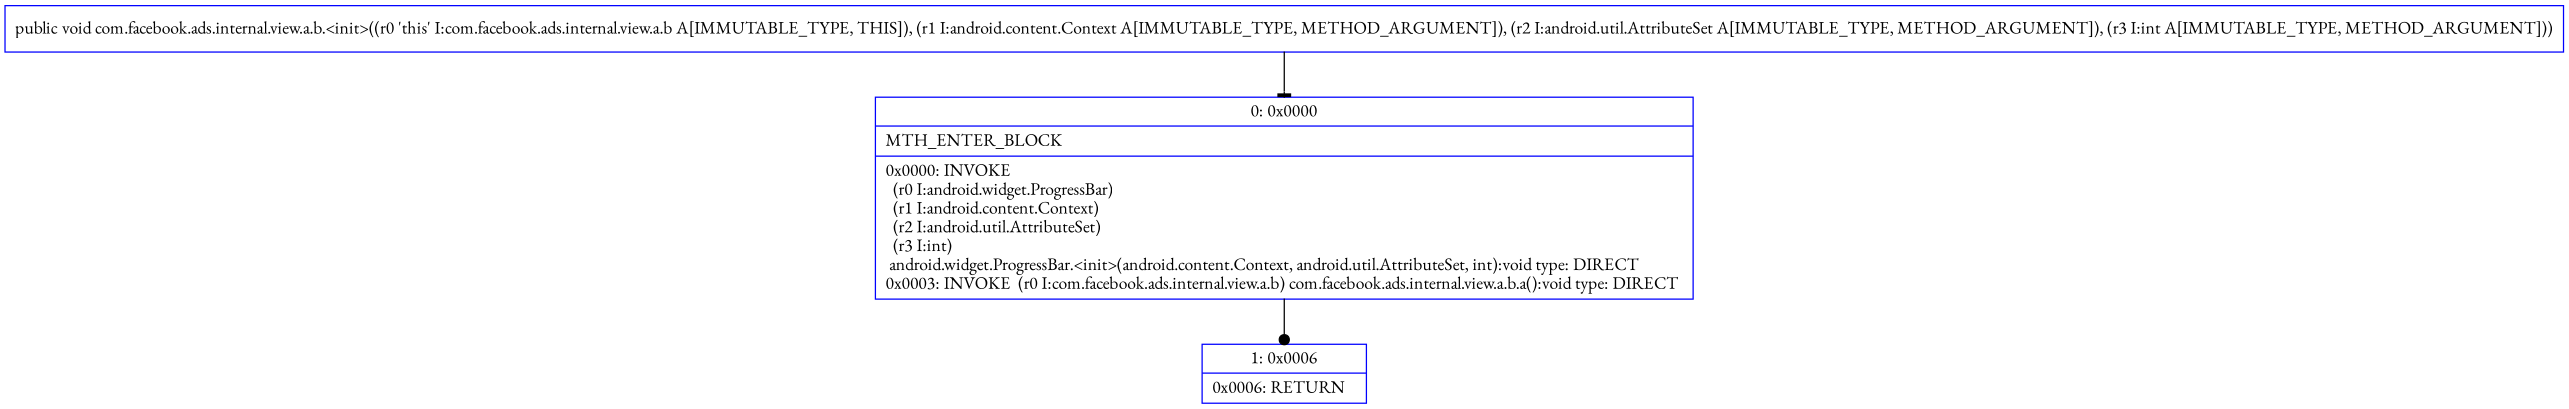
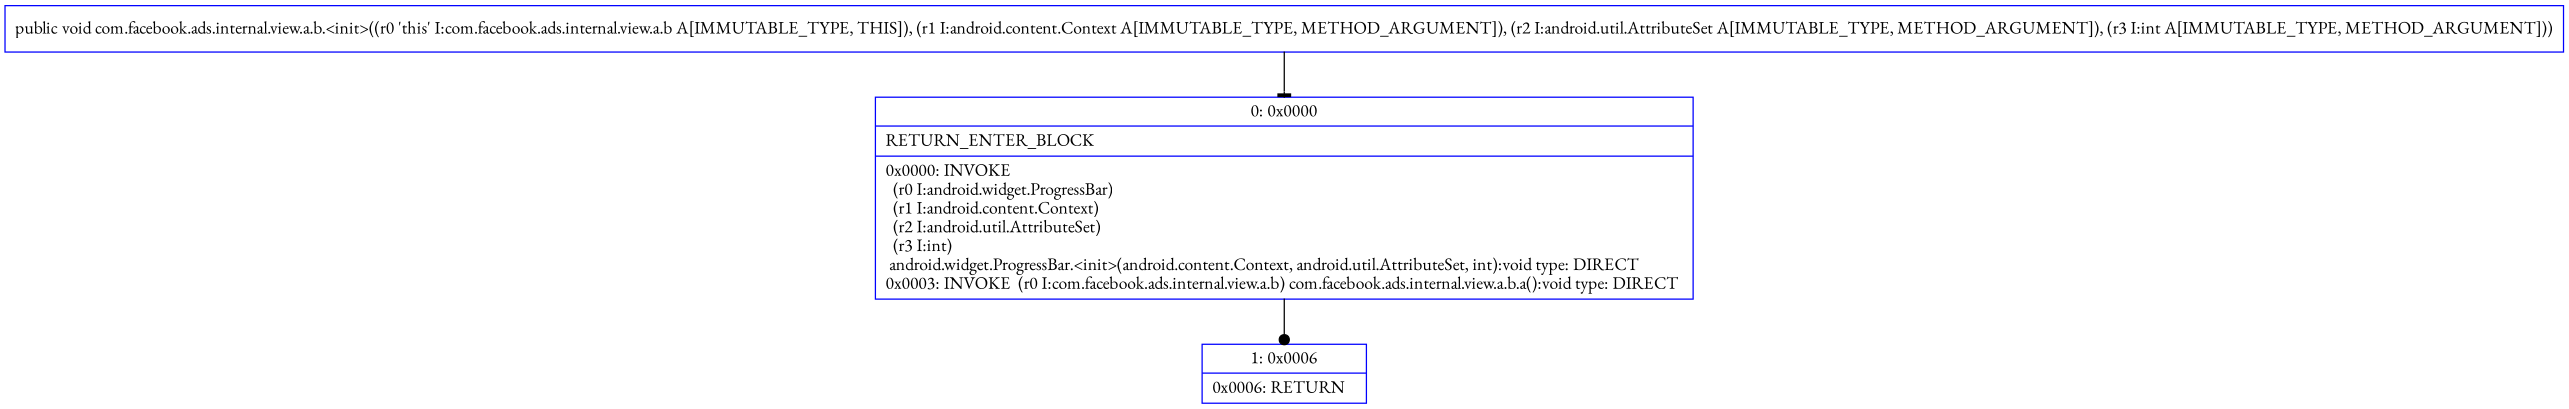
(974, 140) -> (990, 140)
